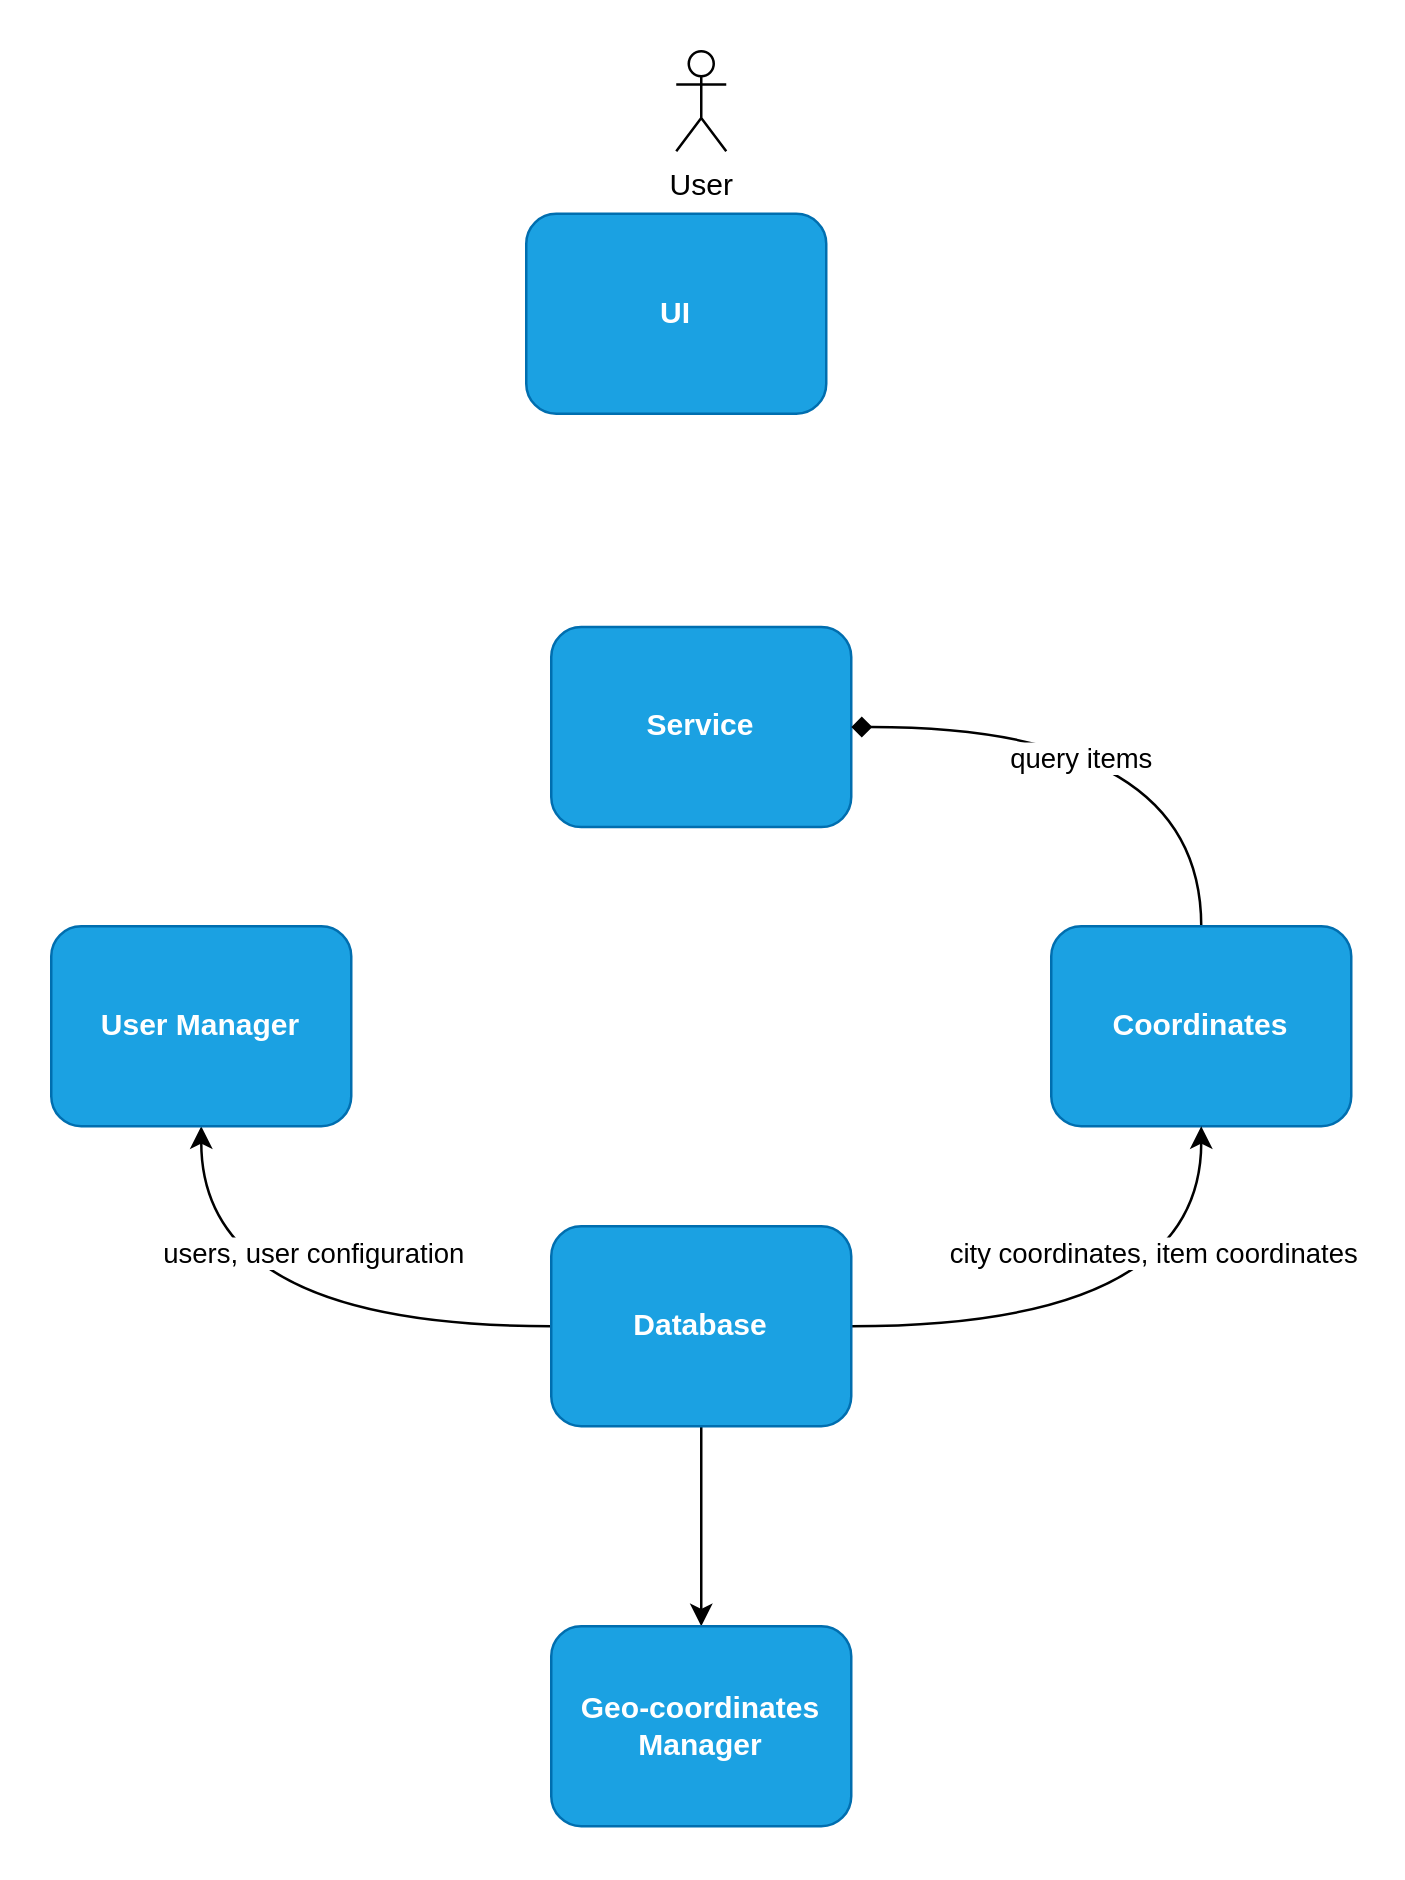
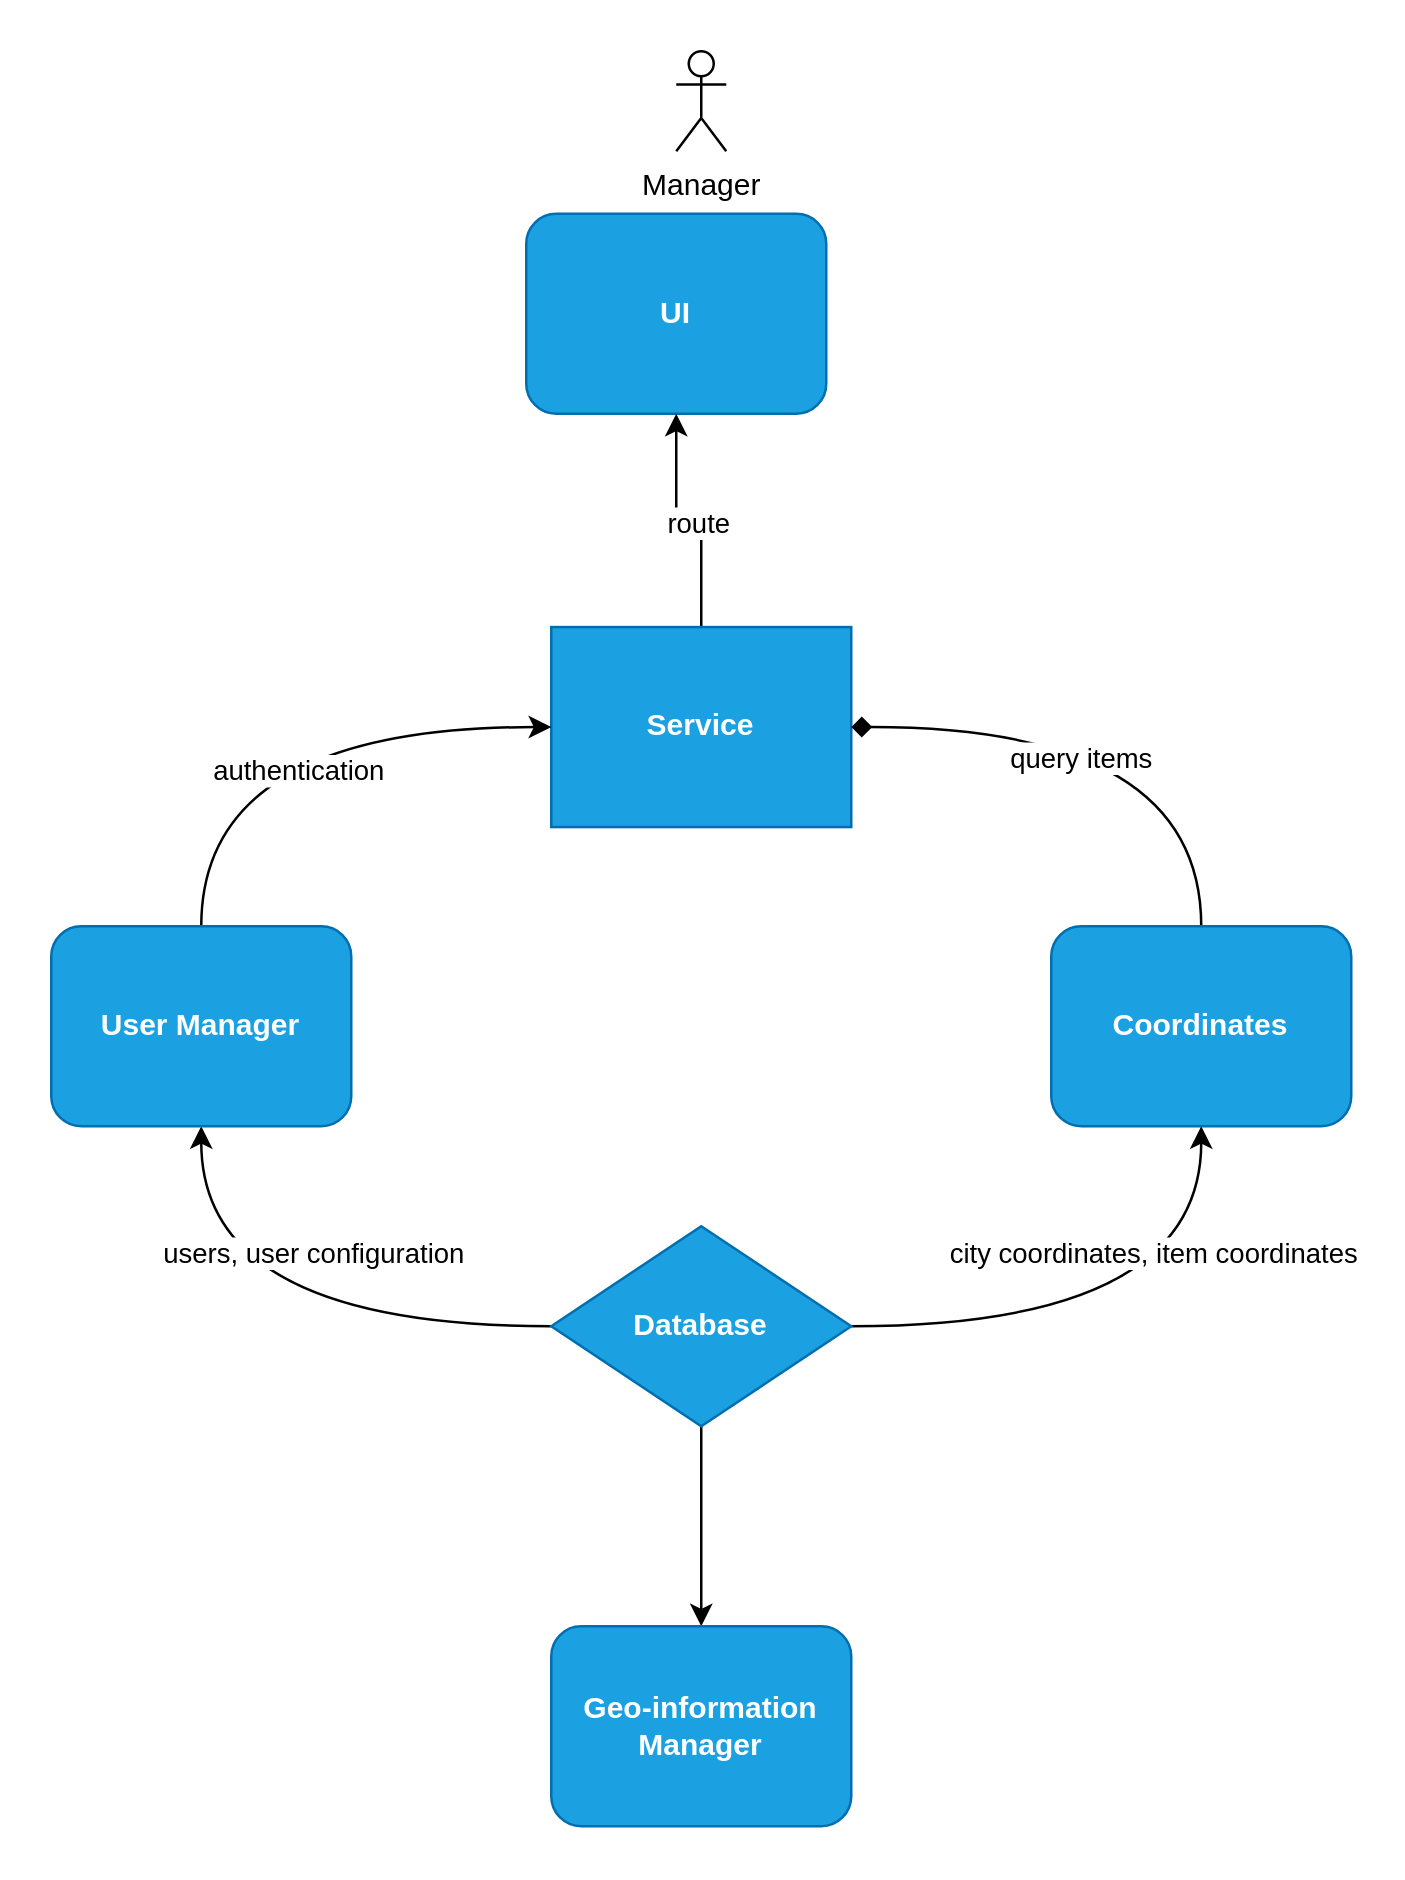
(703, 187) -> (703, 187)
none -> (701, 560)
(701, 727) -> (701, 727)
none -> (431, 733)
(701, 1326) -> (701, 1326)
(701, 1726) -> (701, 1726)
